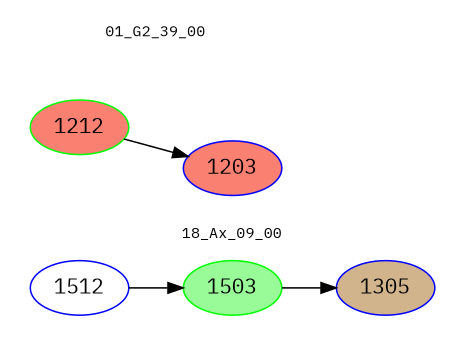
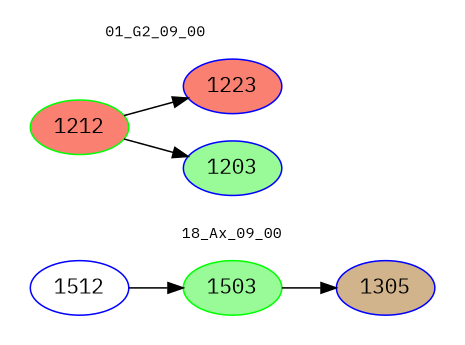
(156, 33) -> (156, 33)
none -> (233, 86)
(233, 168) -> (233, 168)
